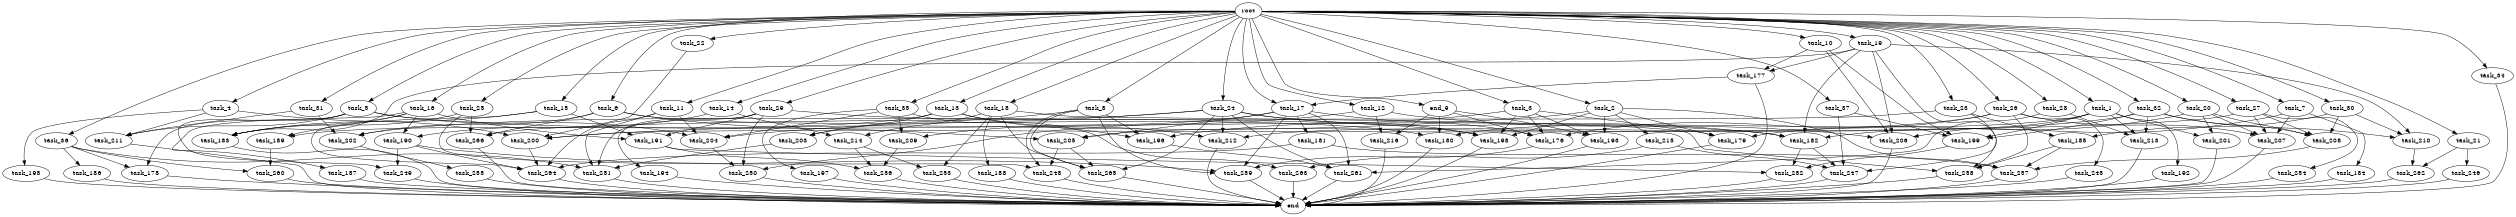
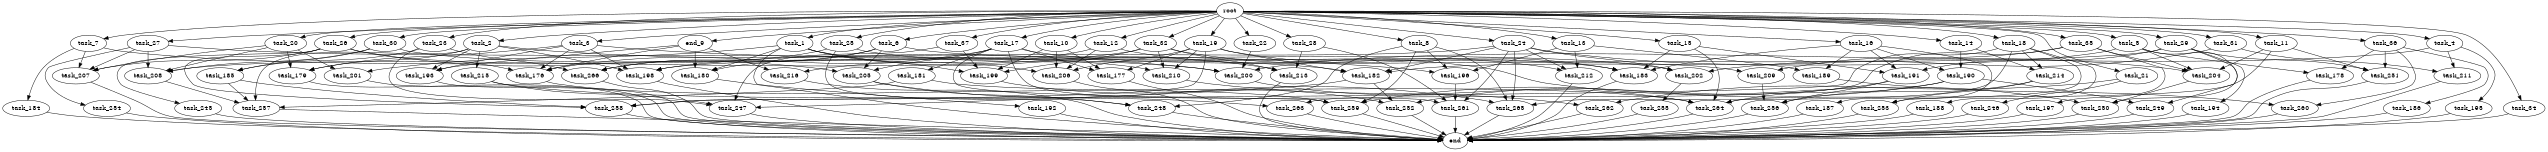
(1521, 87) -> (1056, 59)
(238, 126) -> none
(793, 141) -> none
